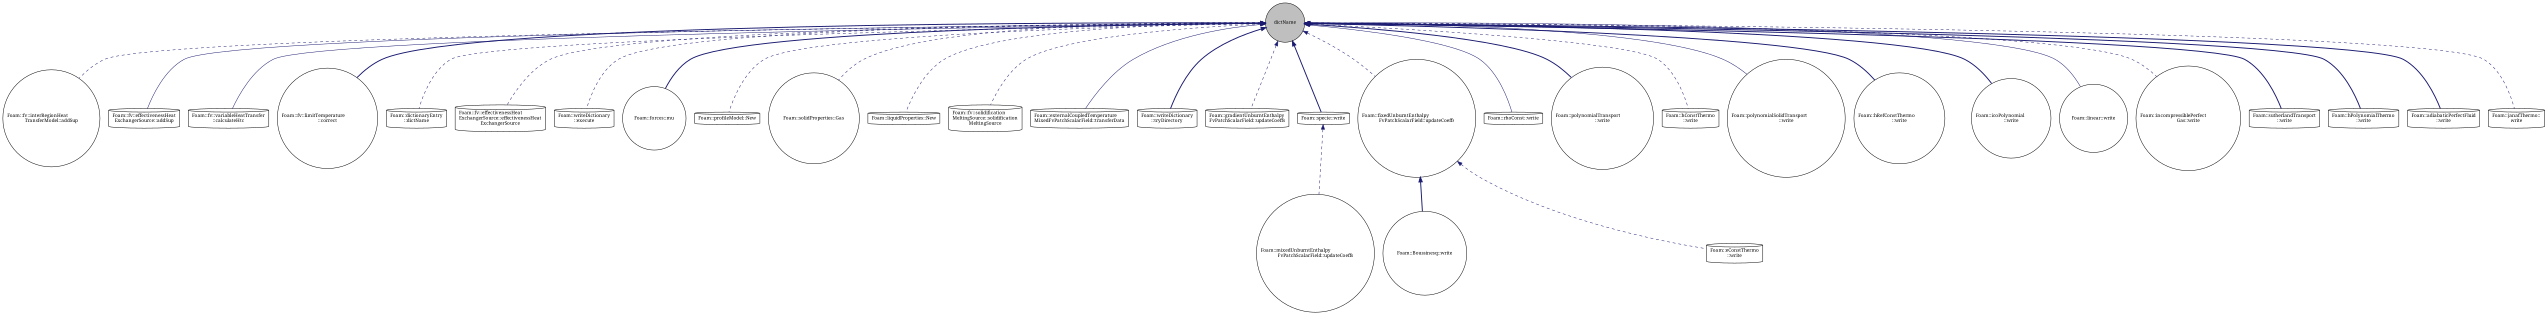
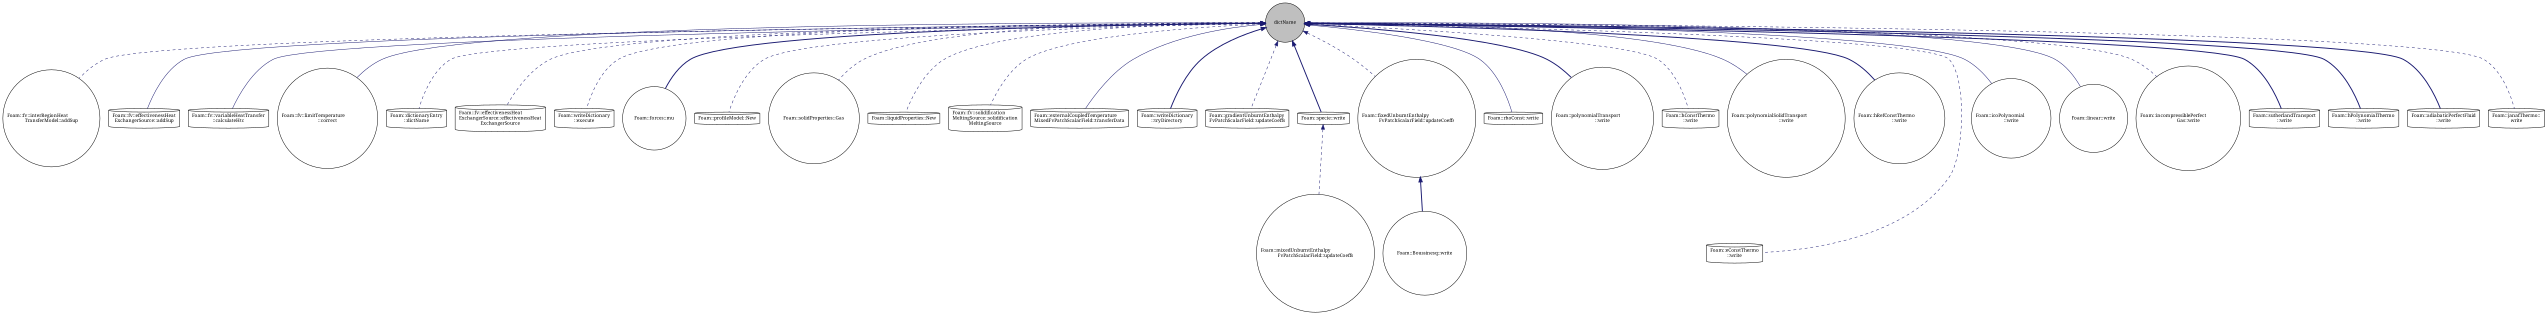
(805, 27) -> (805, 27)
(1778, 36) -> (1778, 36)
(1579, 219) -> (1795, 40)
